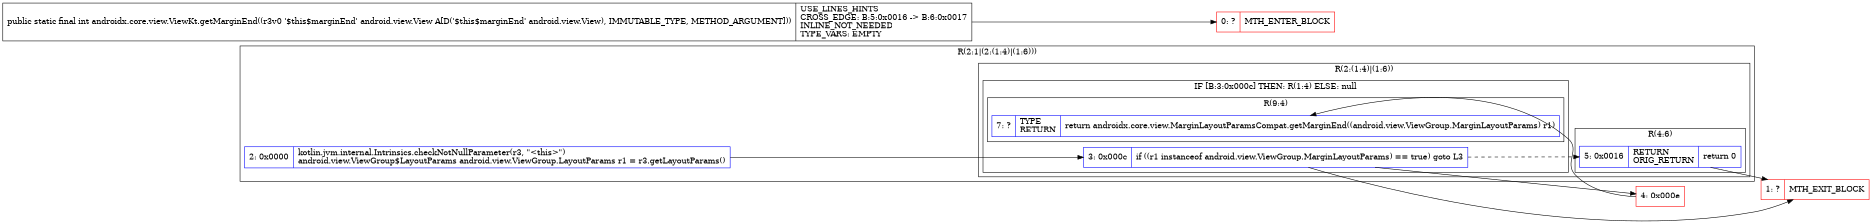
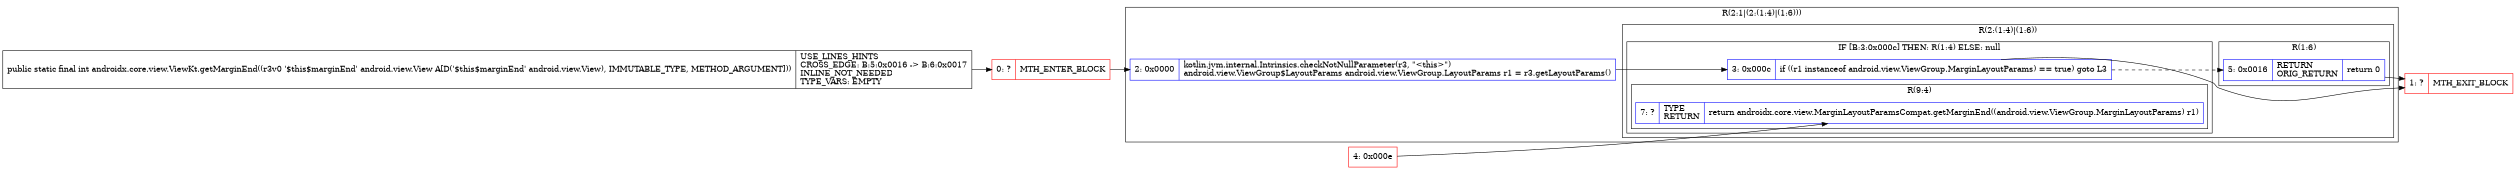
none -> (1117, 70)
(1660, 135) -> (2304, 48)
(1547, 185) -> none
